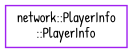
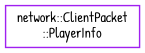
(66, 27) -> (73, 27)
